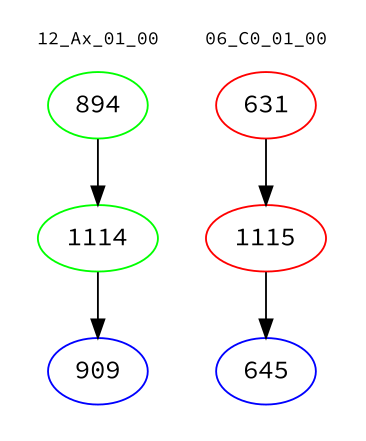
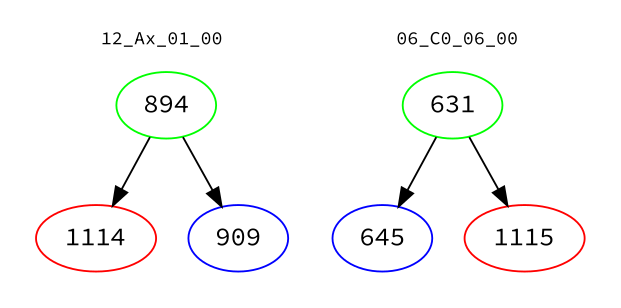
(267, 40) -> (458, 40)
(266, 105) -> (453, 105)
(98, 238) -> (96, 238)
(98, 296) -> (198, 164)
(266, 296) -> (422, 164)
